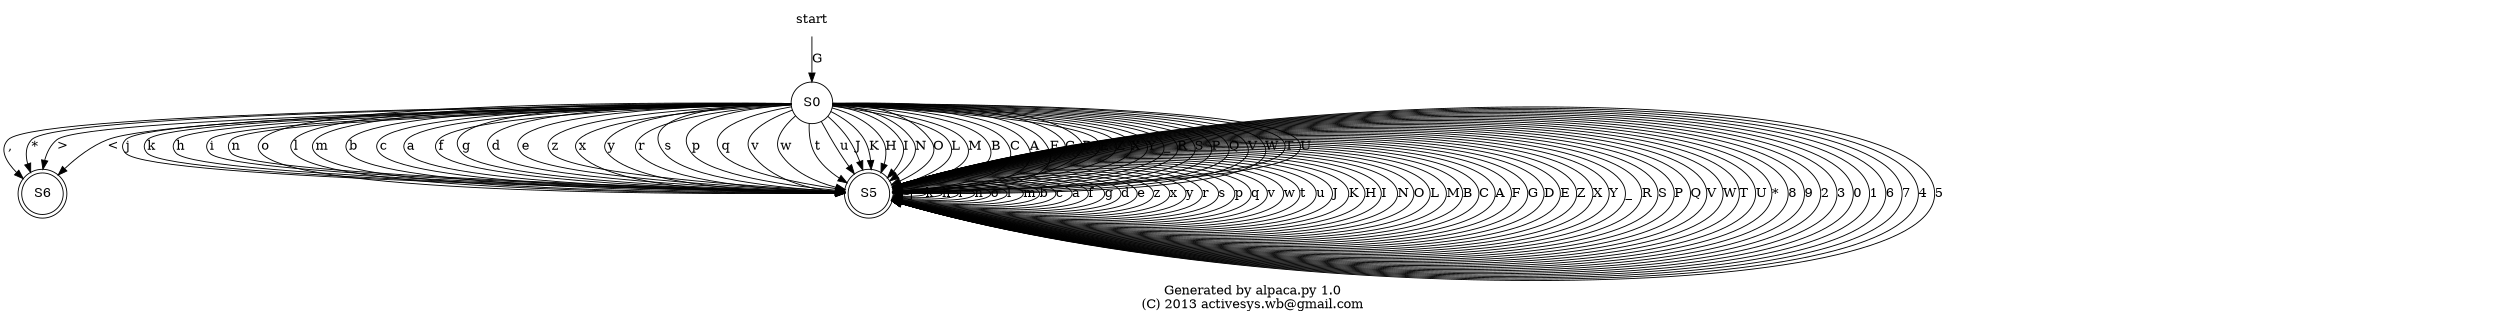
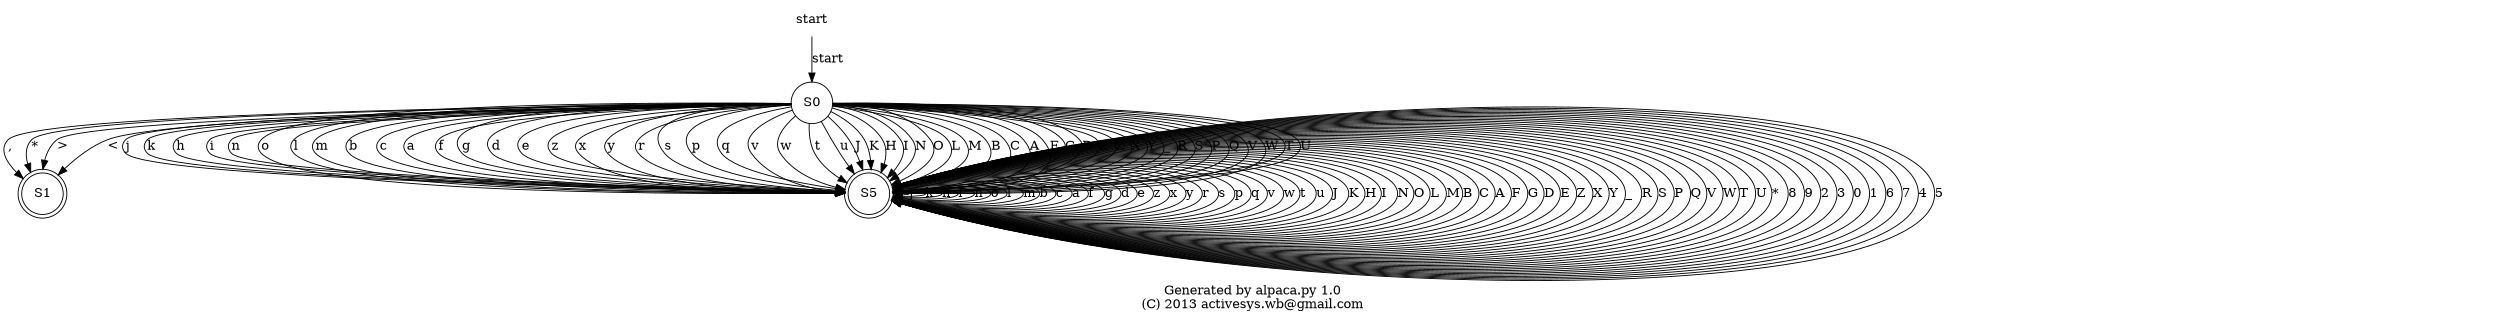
(817, 59) -> (828, 59)
(42, 194) -> (42, 194)
